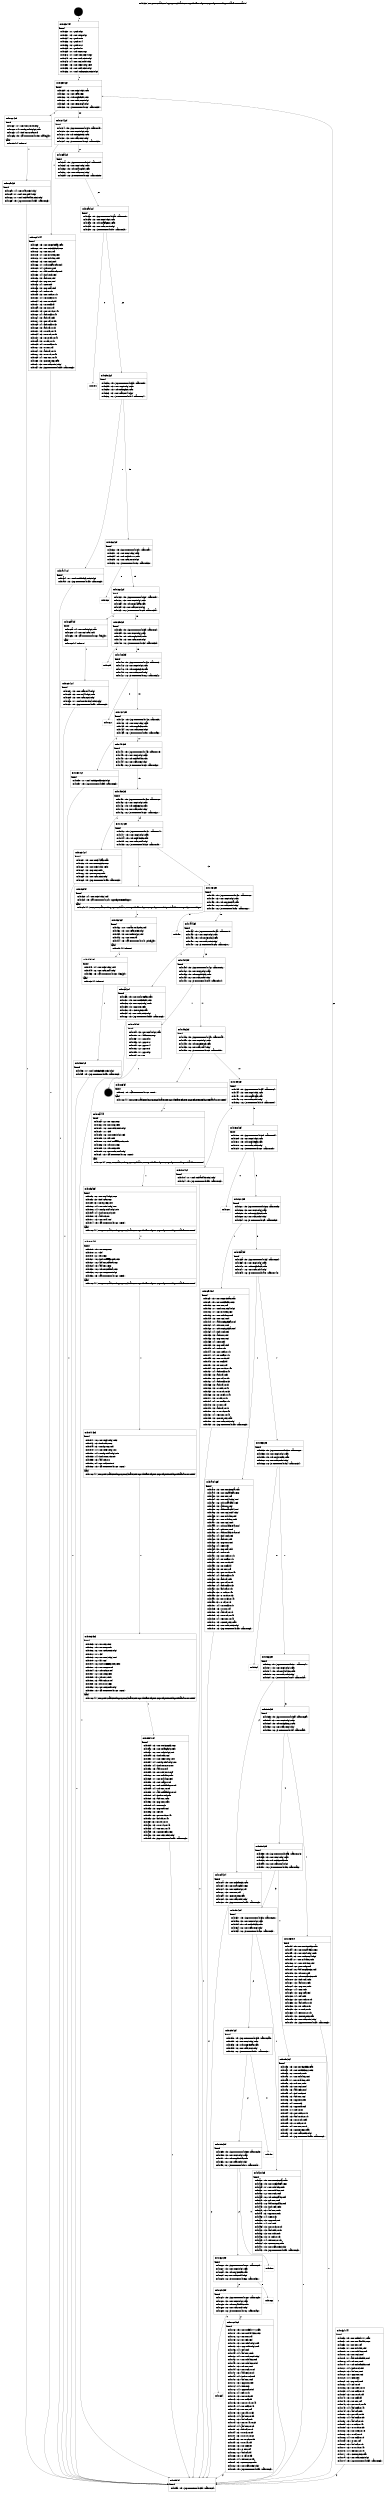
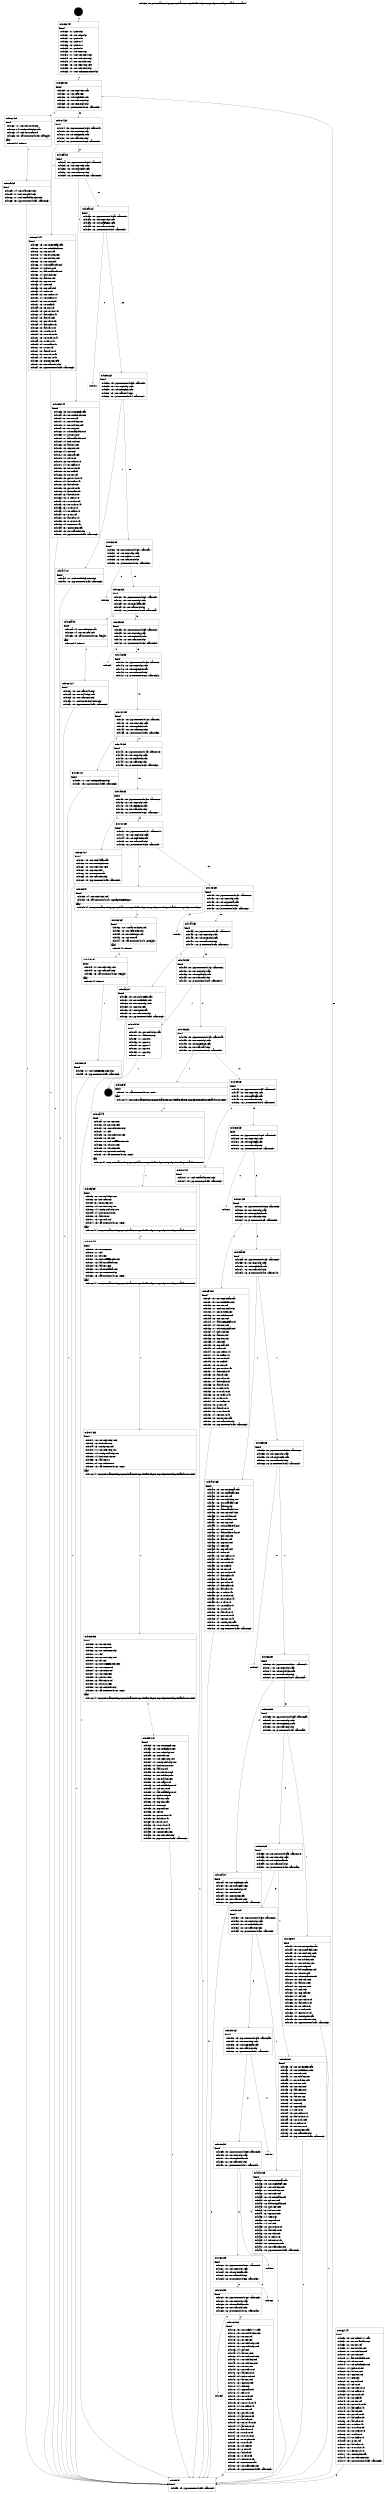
none -> (75, 470)
(107, 723) -> none
